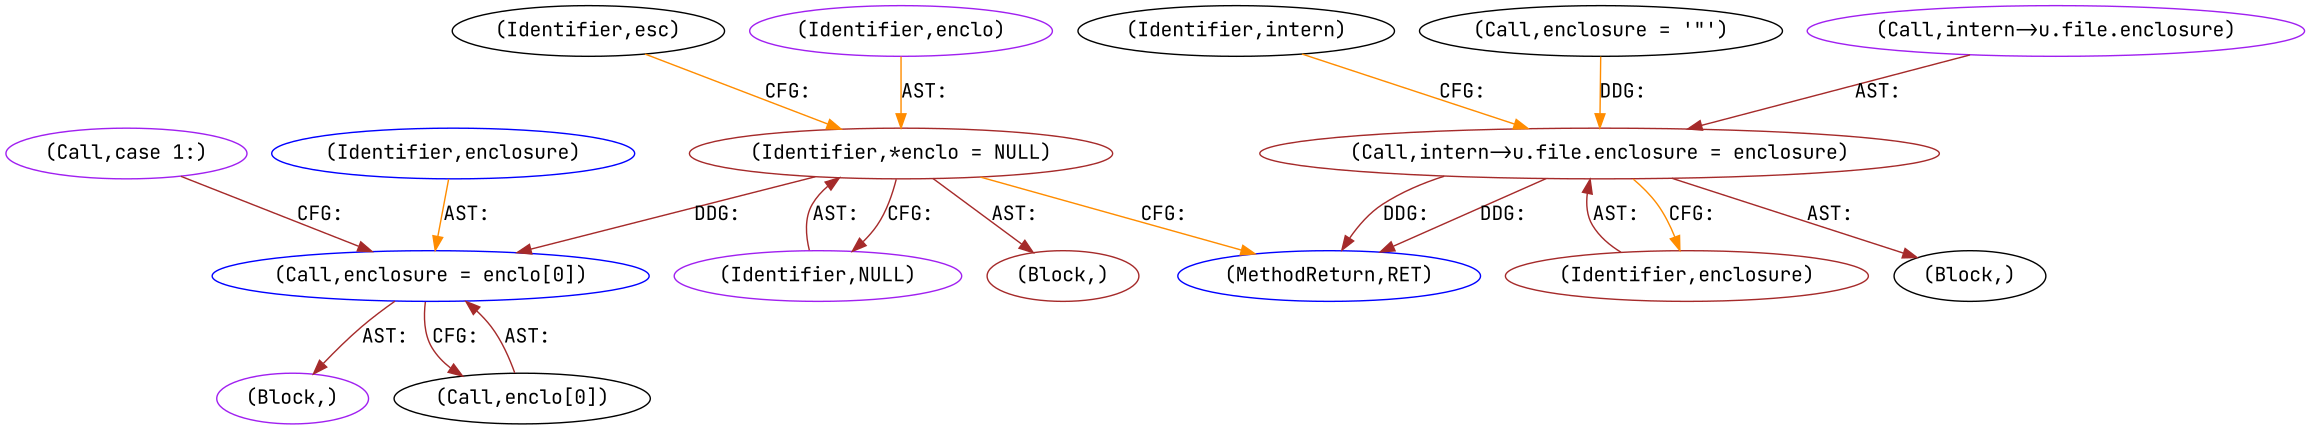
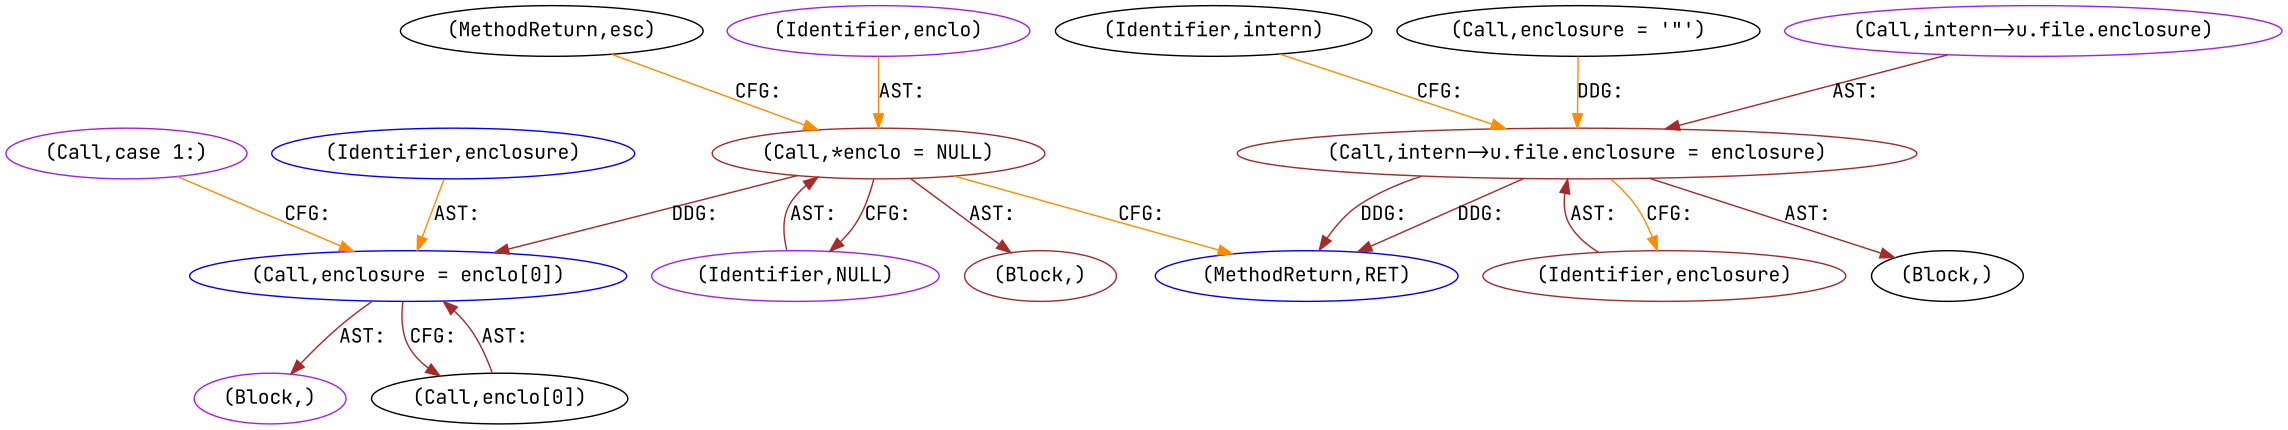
(588, 31) -> (552, 31)
(901, 154) -> (879, 154)
(270, 211) -> (259, 211)
